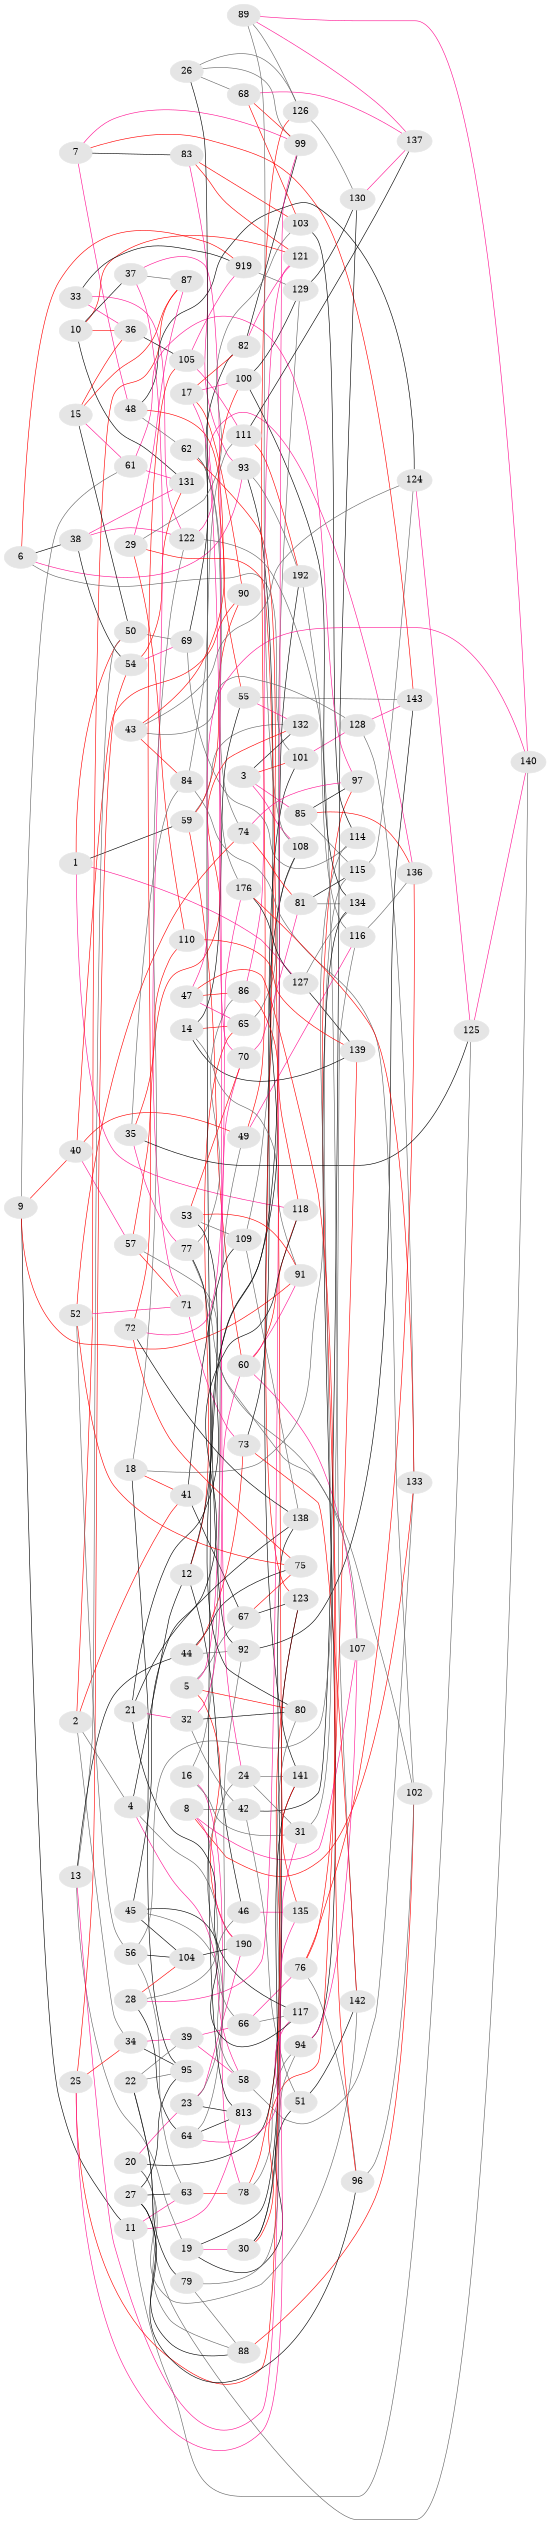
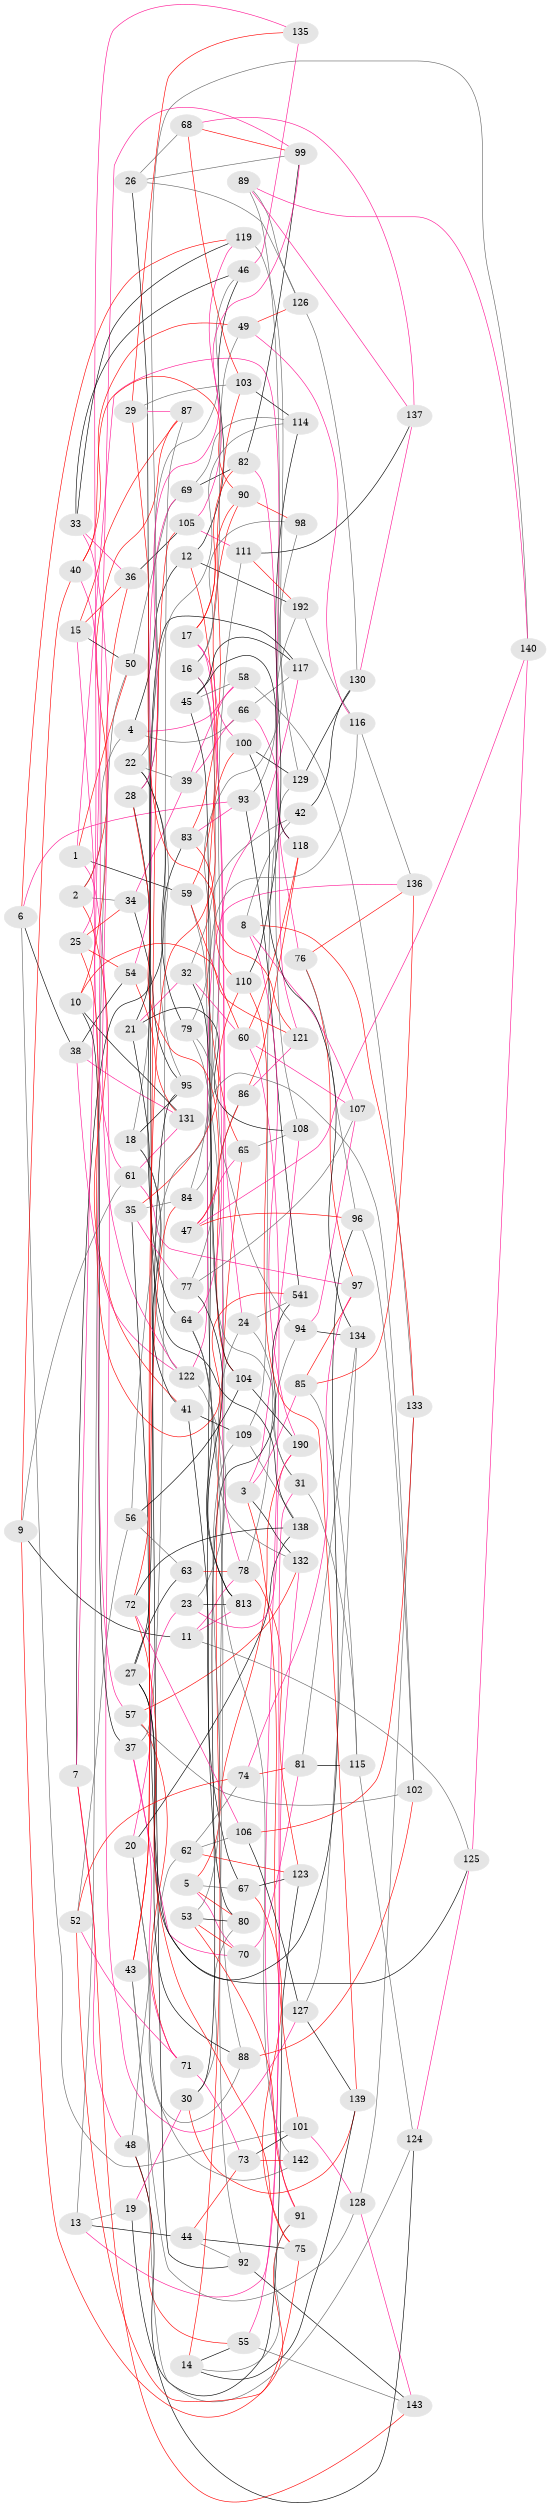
(244, 267) -> (244, 238)
none -> (114, 351)
none -> (301, 524)
none -> (278, 704)
(330, 798) -> (328, 1338)
(244, 889) -> (244, 1833)
(159, 1483) -> (156, 1276)
(301, 1777) -> (301, 1296)
(301, 2102) -> none
(160, 2210) -> (215, 1605)
